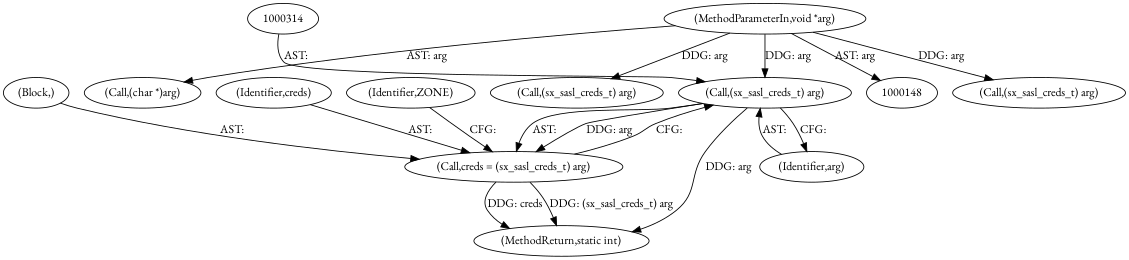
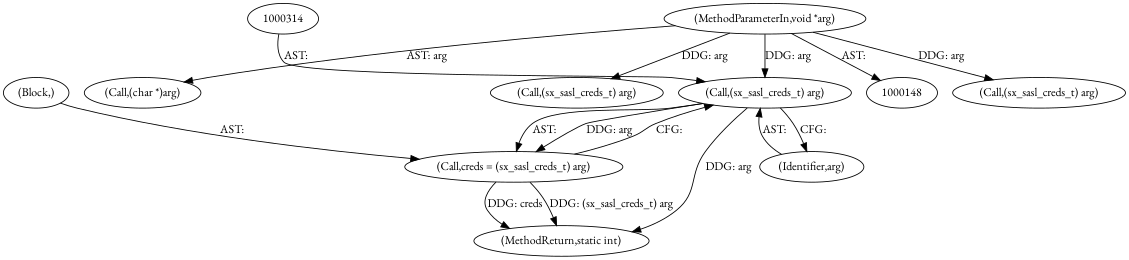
(855, 56) -> (855, 56)
(274, 93) -> none
(411, 93) -> none
